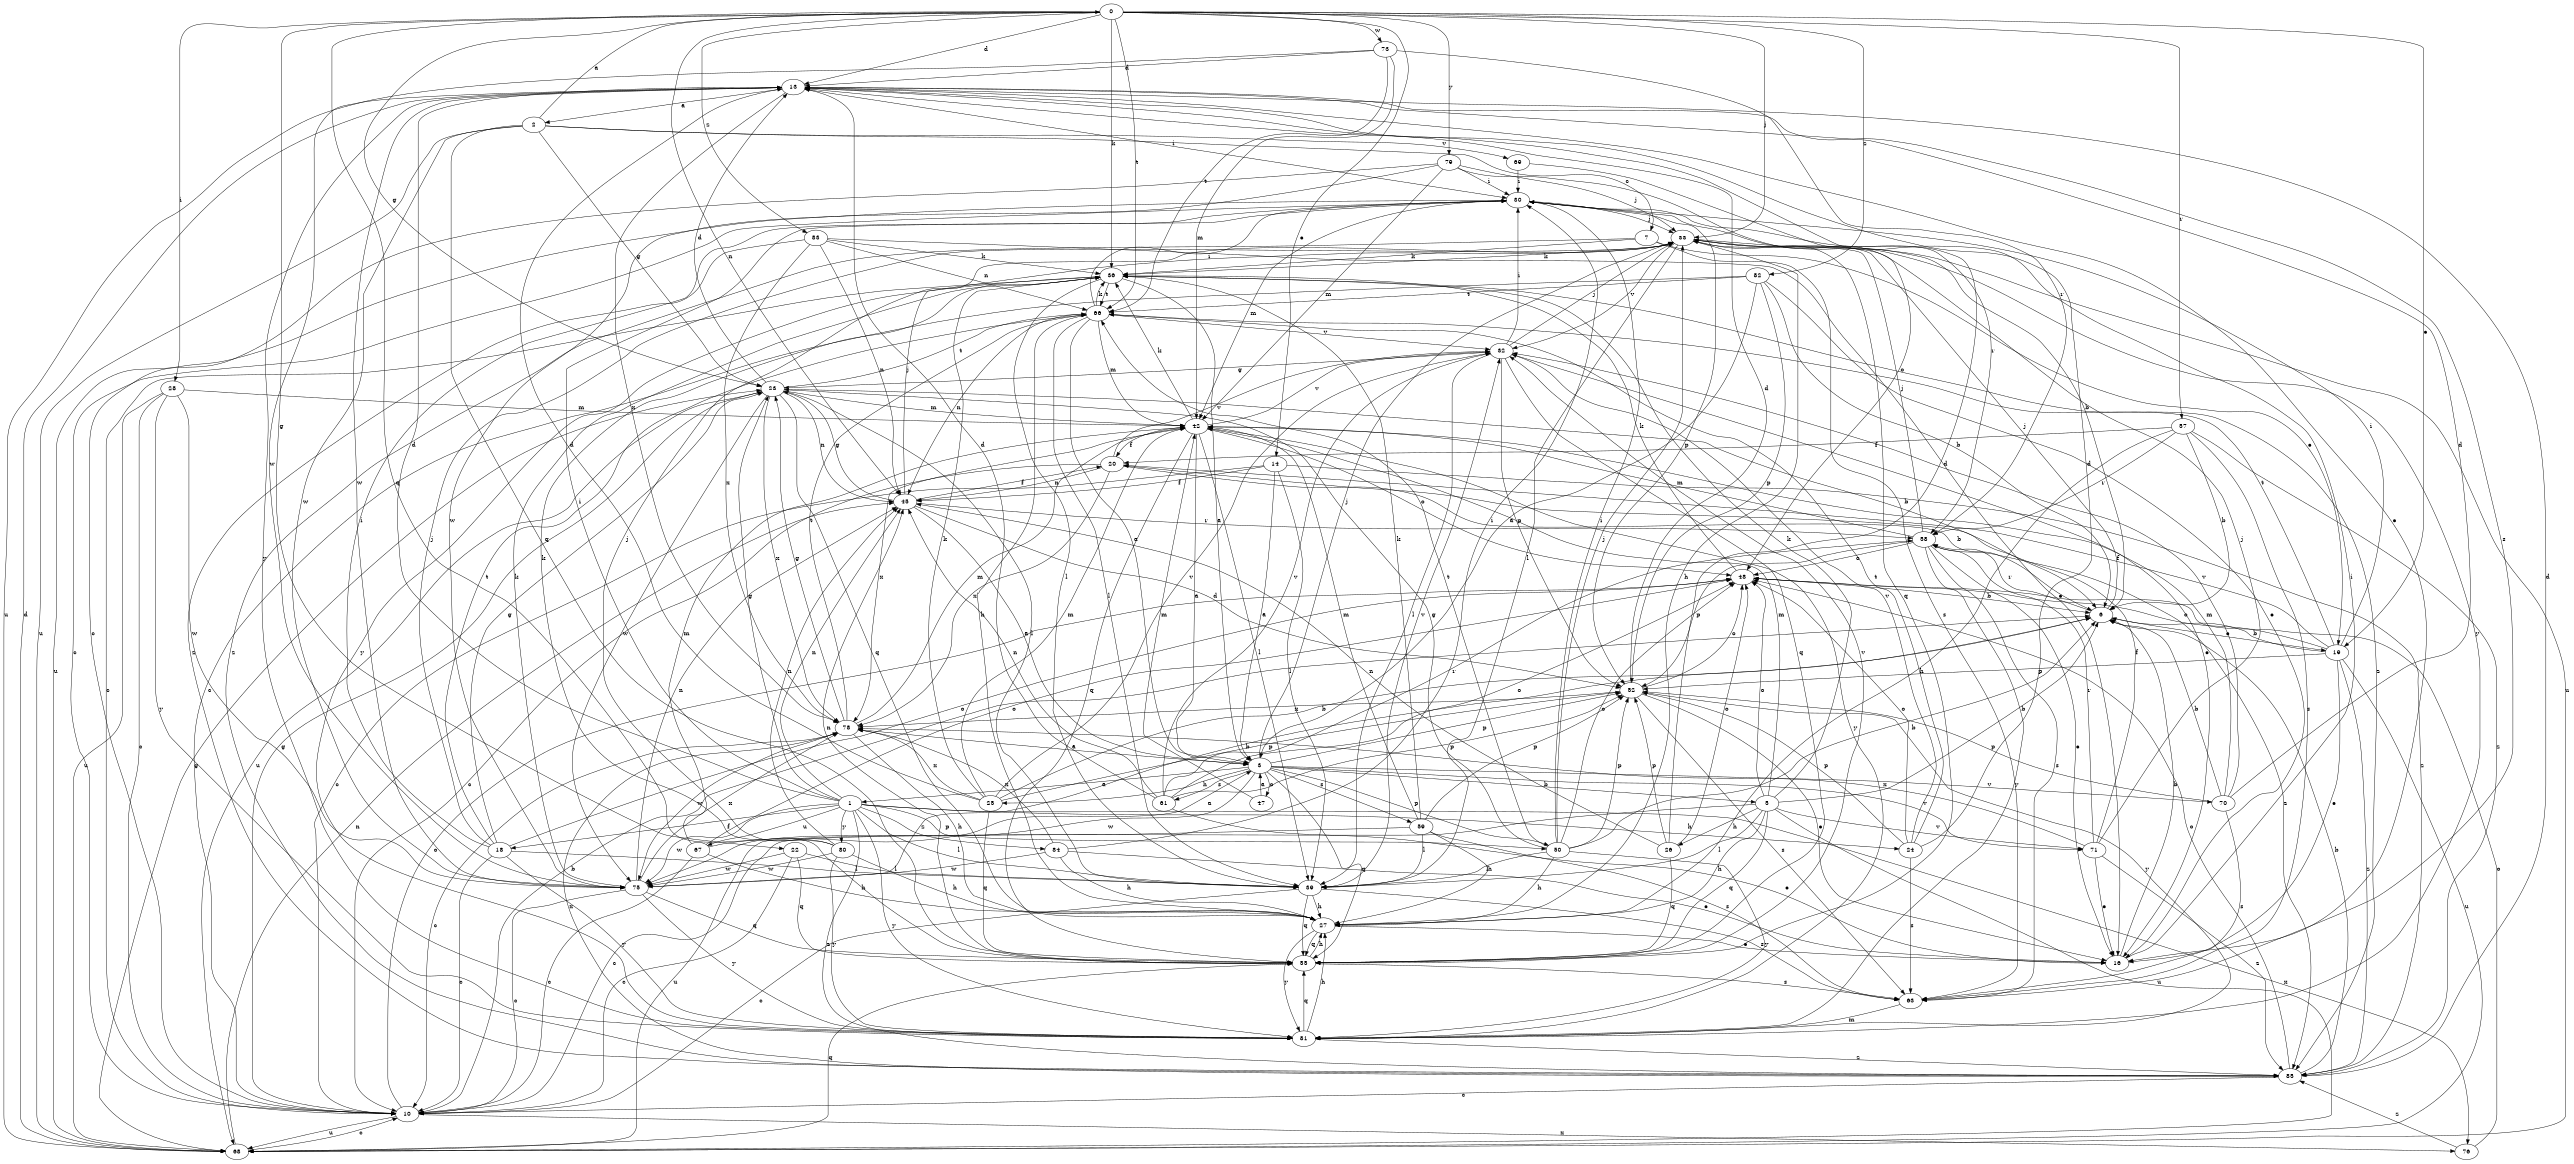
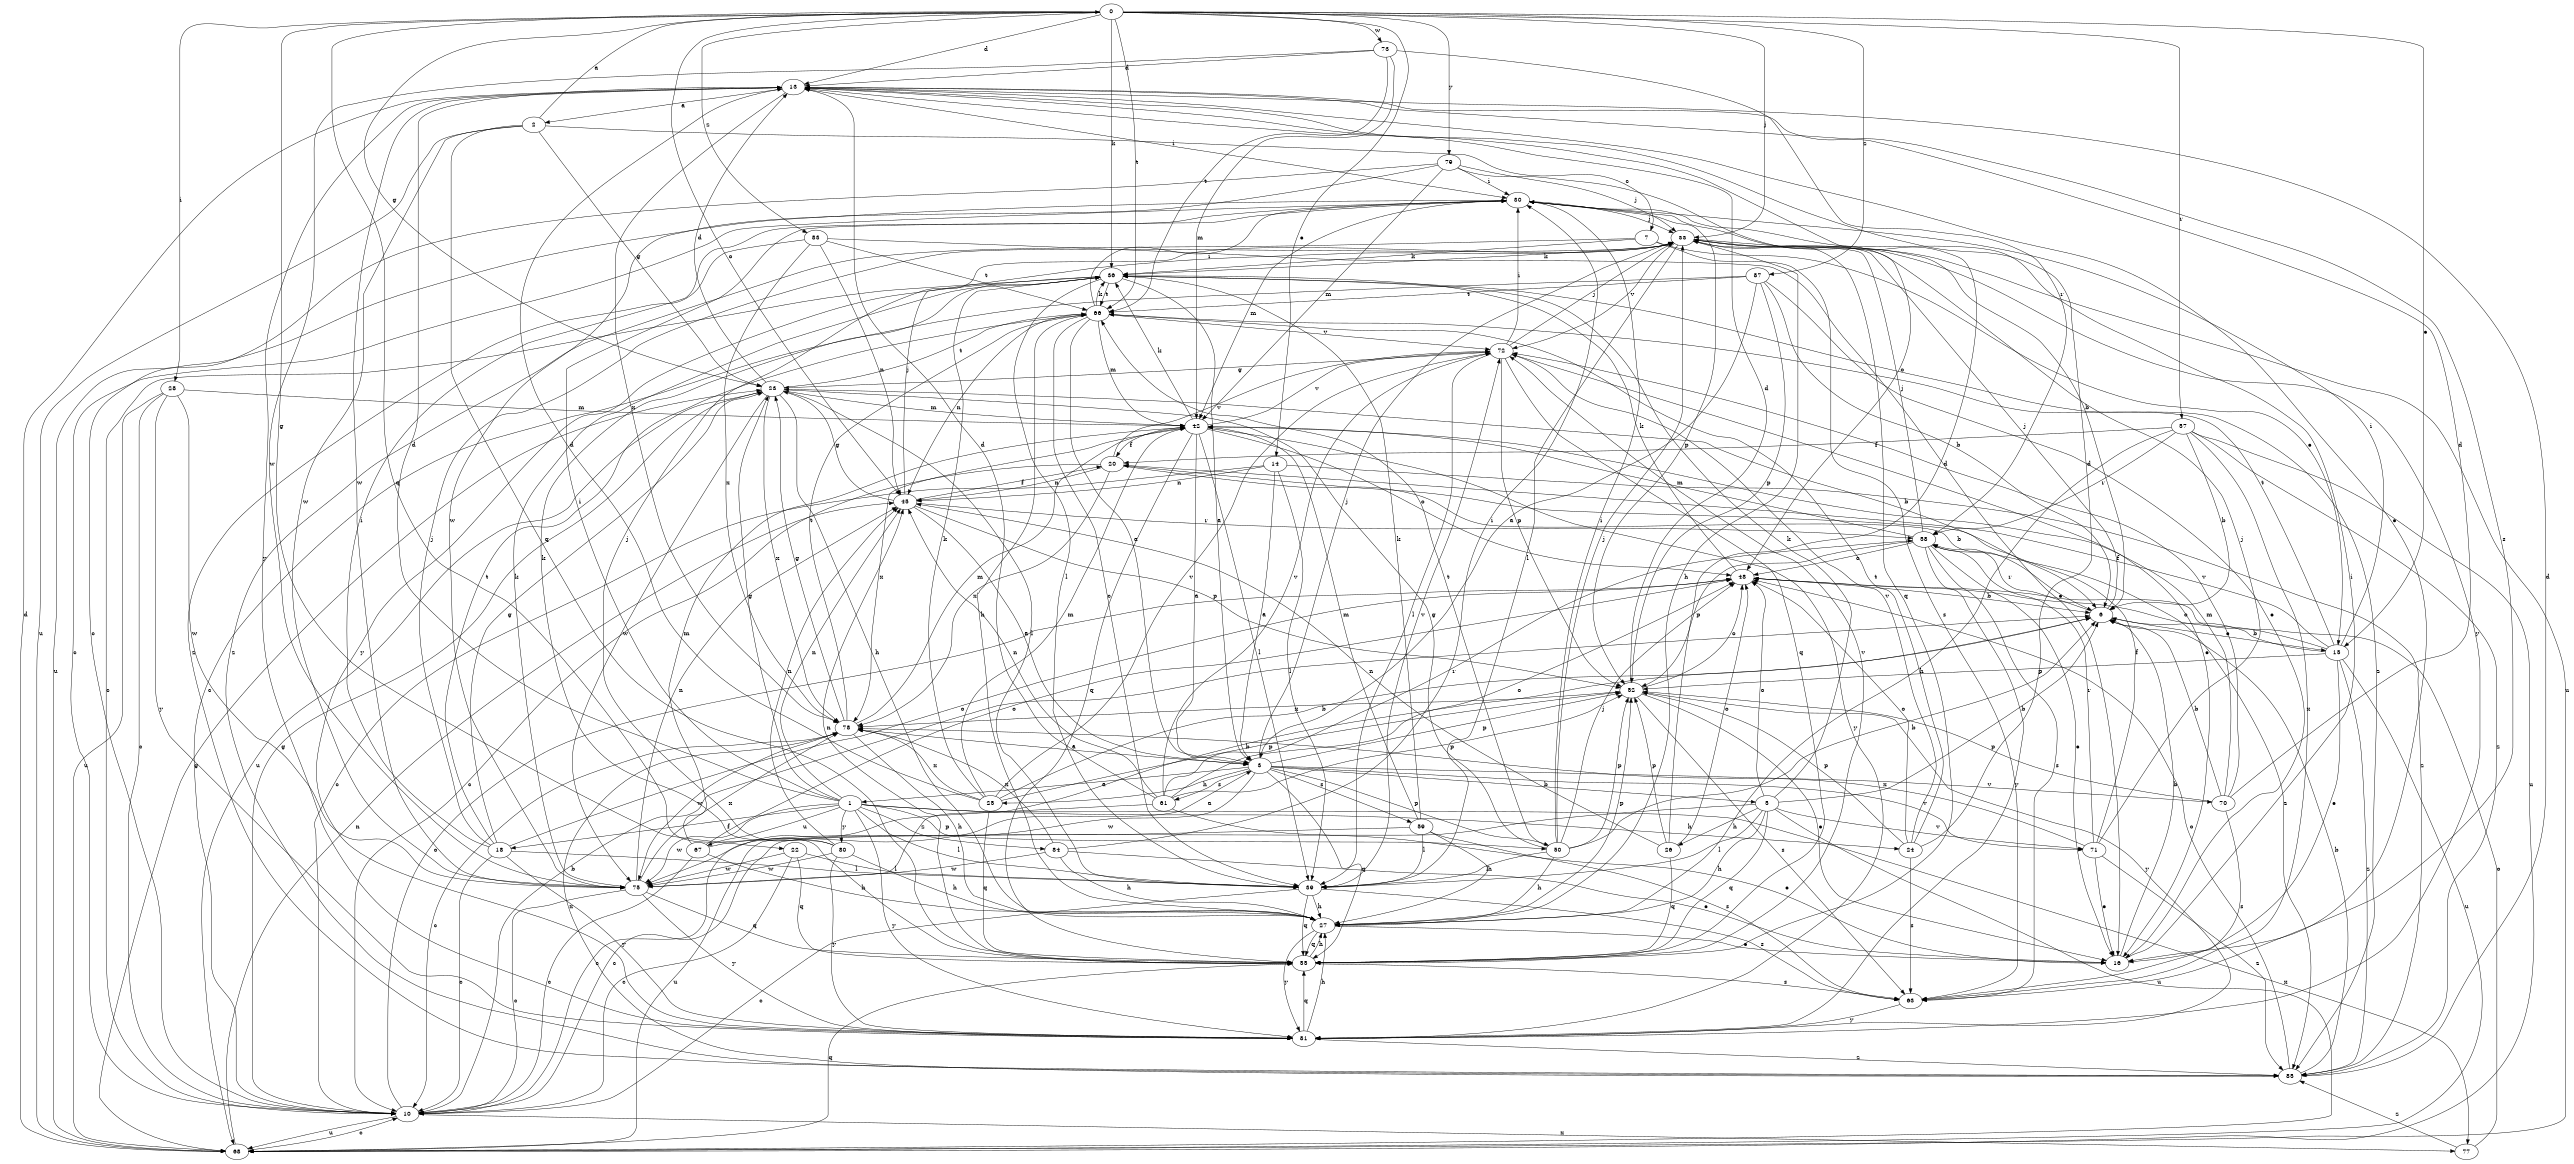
(1518, 162) -> none
(962, 256) -> none
(731, 257) -> (731, 257)
(986, 276) -> (986, 276)
(1758, 276) -> (1758, 276)
(1502, 351) -> (1502, 351)
(9, 431) -> (2425, 1120)
(823, 460) -> none
(1180, 483) -> (1180, 483)
(1592, 549) -> none
(1109, 596) -> (1109, 596)
(1216, 596) -> (1216, 596)
(878, 653) -> (878, 653)
(2337, 653) -> (2337, 653)
(1604, 709) -> (1604, 709)
(2309, 709) -> (2309, 709)
(1517, 751) -> (1549, 892)
(1261, 803) -> none
(1670, 994) -> none
(1852, 1020) -> (1852, 1020)
(1446, 1066) -> none
(1351, 1095) -> (707, 904)
(2467, 1152) -> (2467, 1152)
